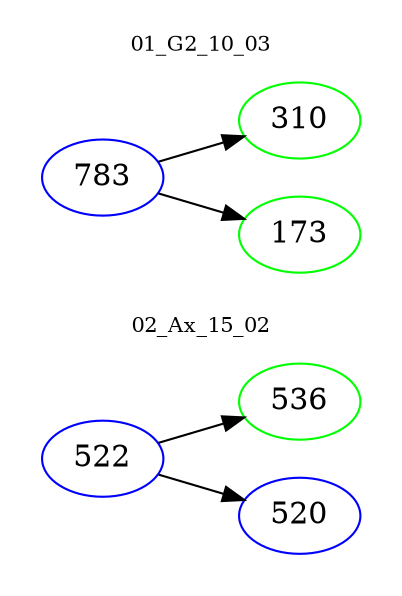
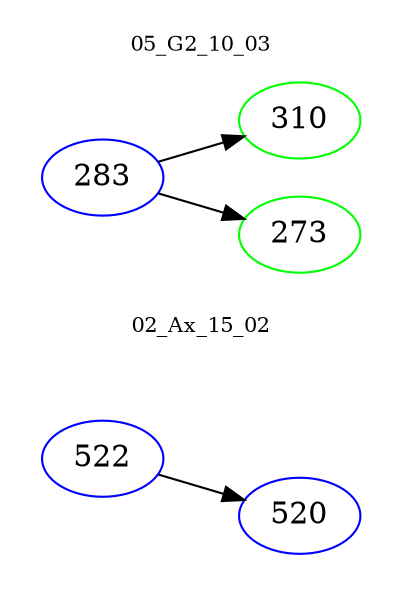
(201, 45) -> (201, 45)
(103, 178) -> (103, 178)
(300, 235) -> (300, 235)
(300, 402) -> none
